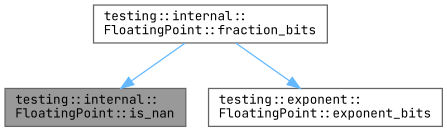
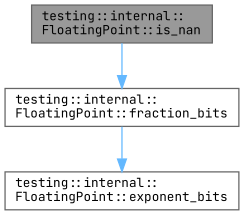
(158, 62) -> (122, 59)
(325, 107) -> (122, 191)
